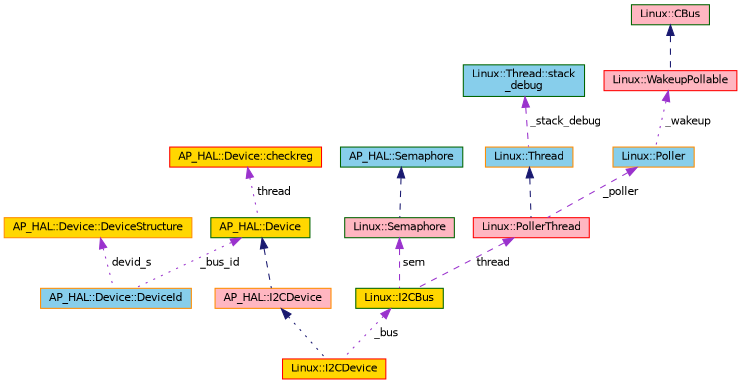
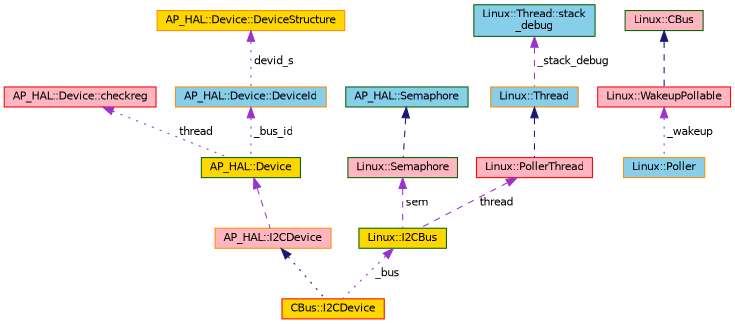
(246, 157) -> (80, 97)
(588, 195) -> none
(183, 265) -> (251, 138)
(268, 268) -> (264, 208)
(334, 369) -> (333, 309)
